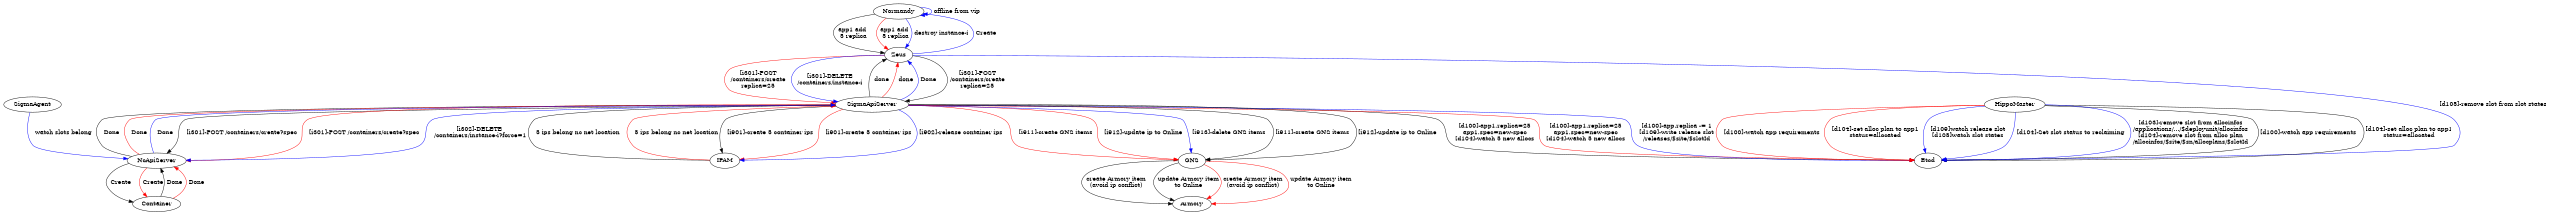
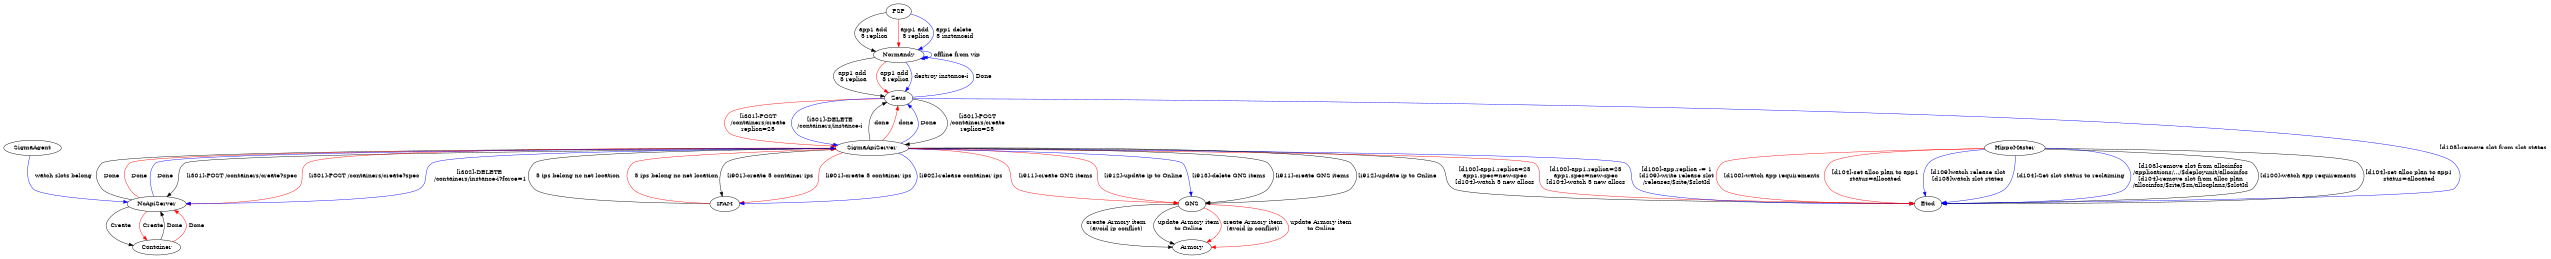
none -> (899, 11)
(985, 33) -> (983, 77)
